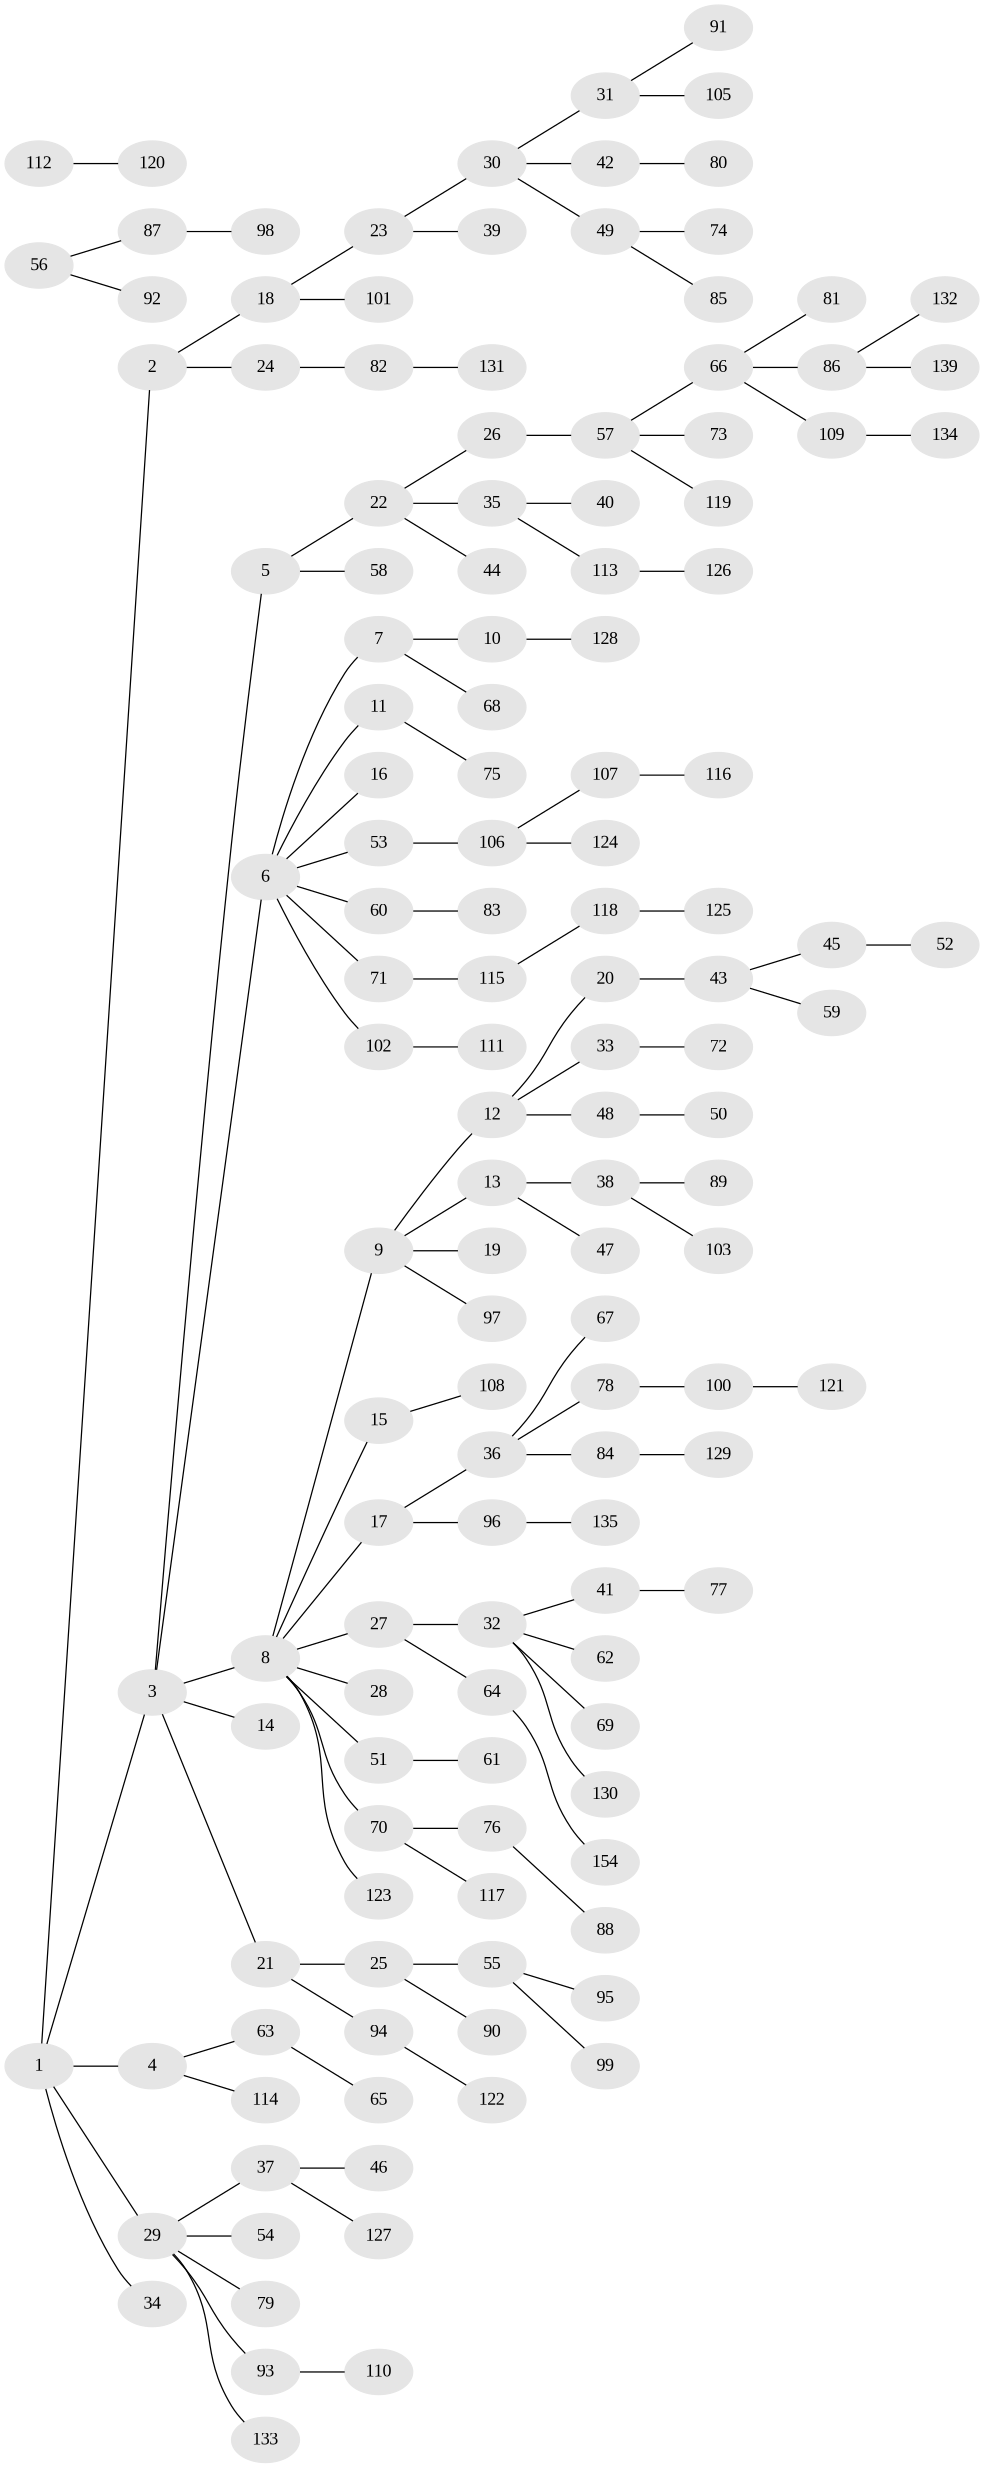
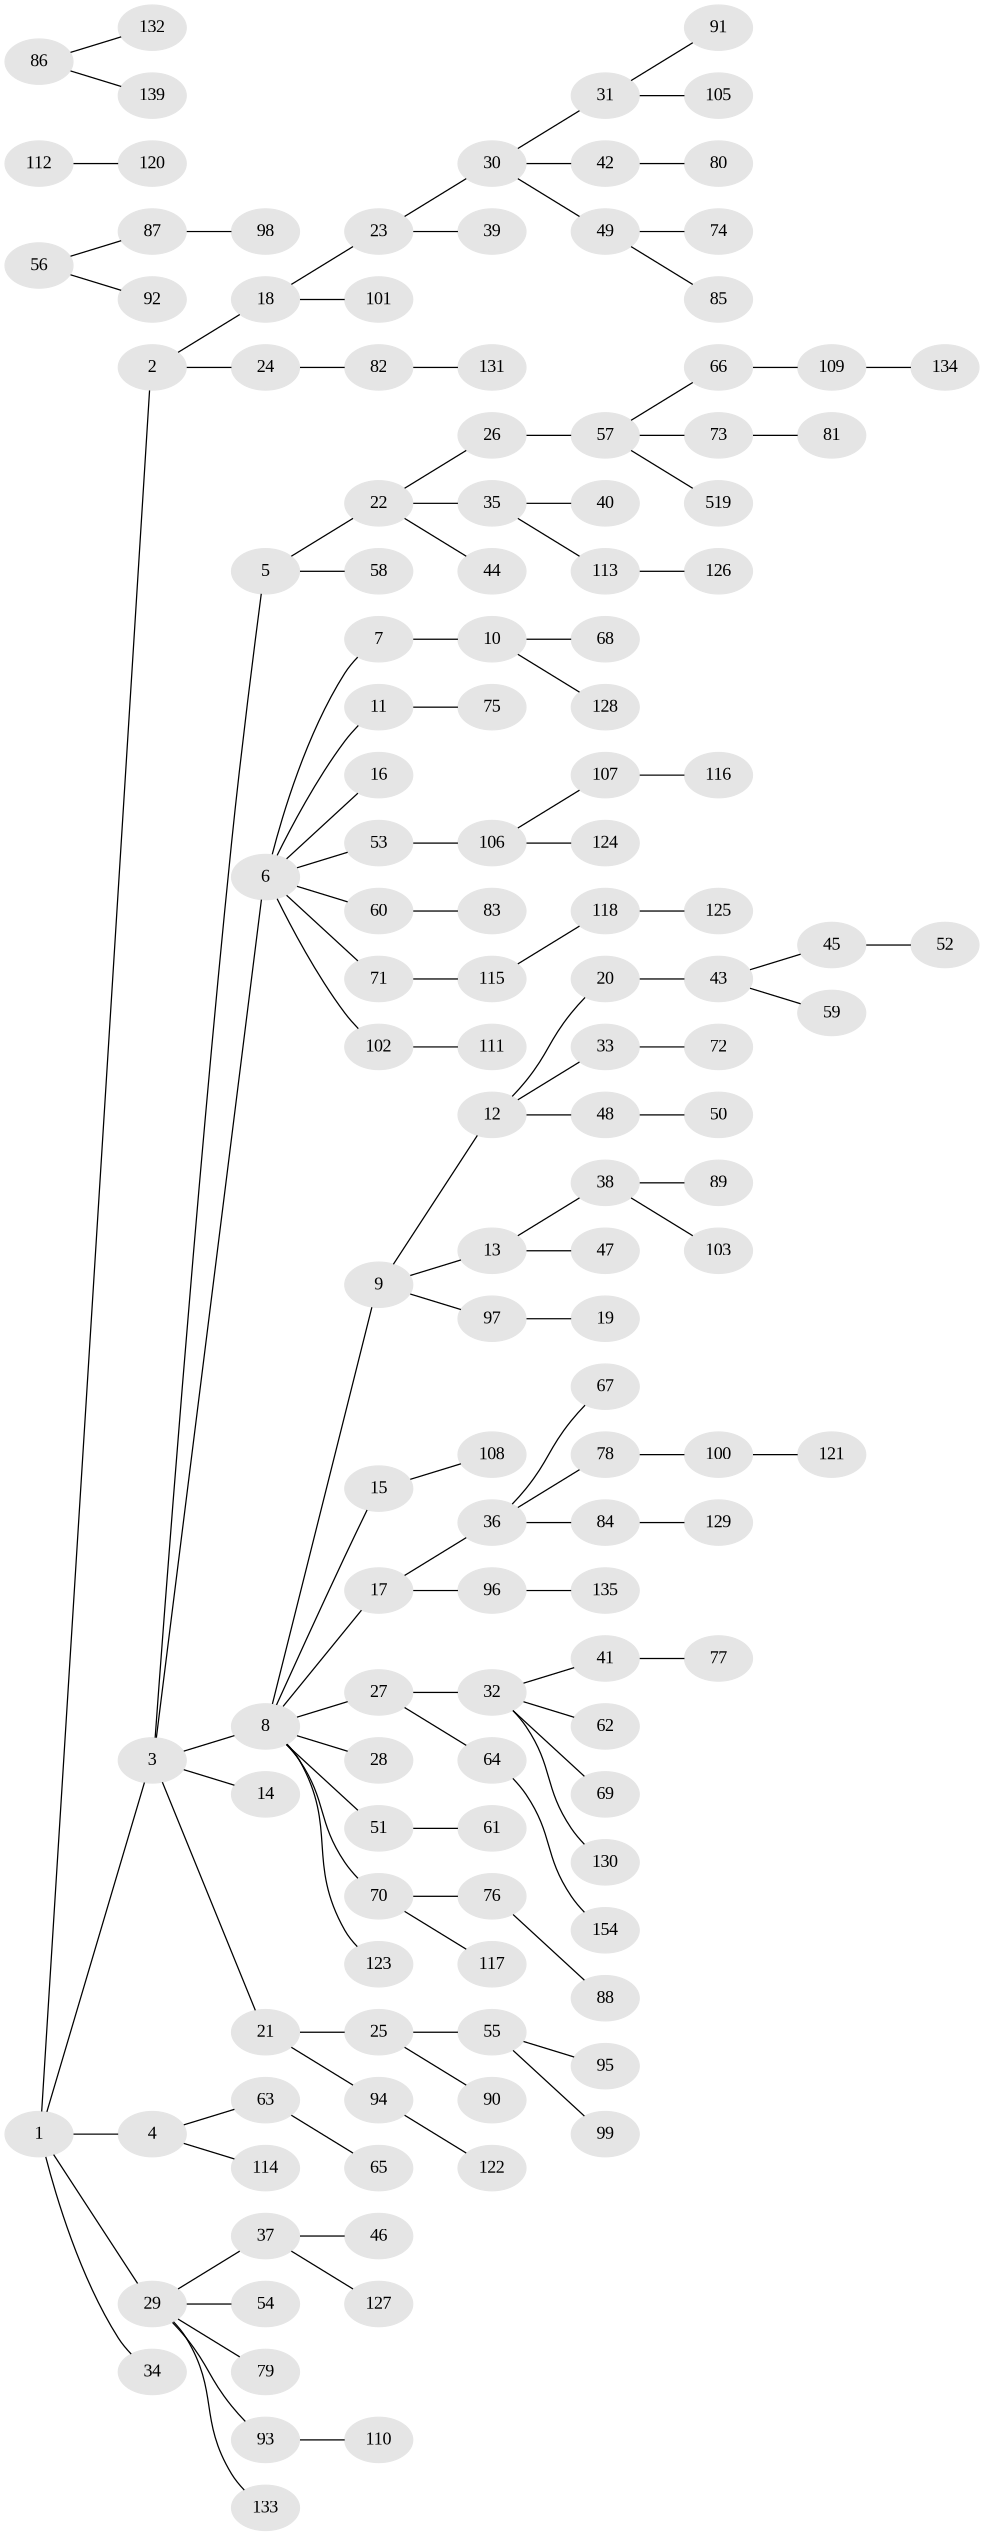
(775, 333) -> (775, 435)
(775, 367) -> none
(719, 503) -> (719, 503)
(435, 673) -> (549, 639)
(436, 1251) -> (549, 1319)
